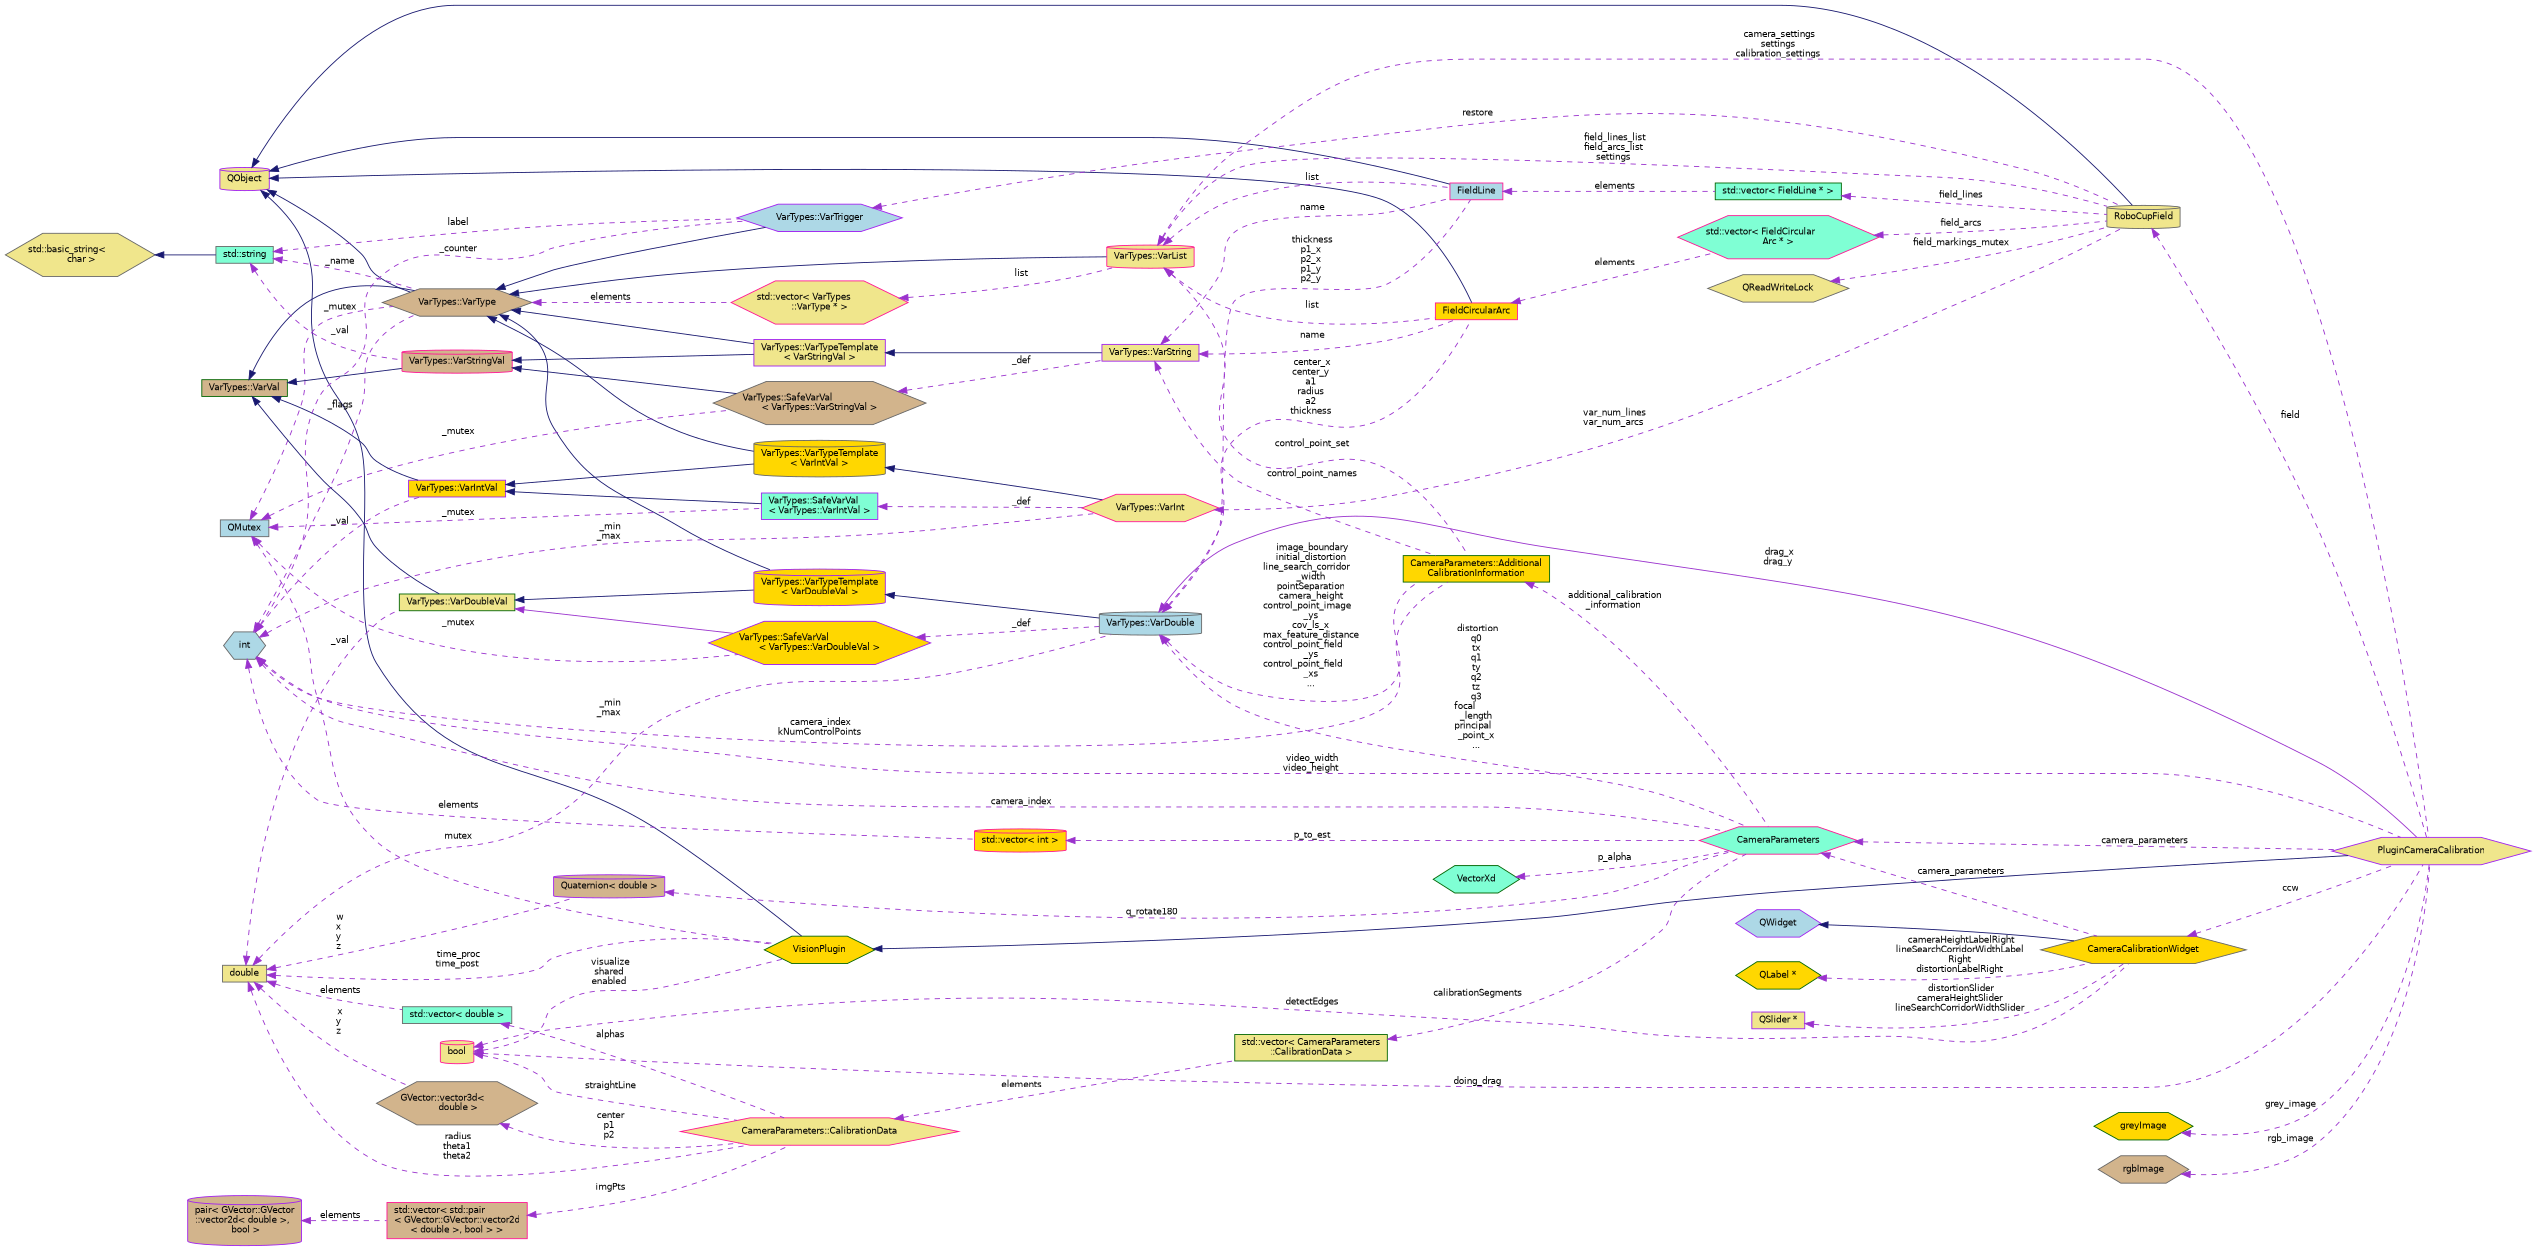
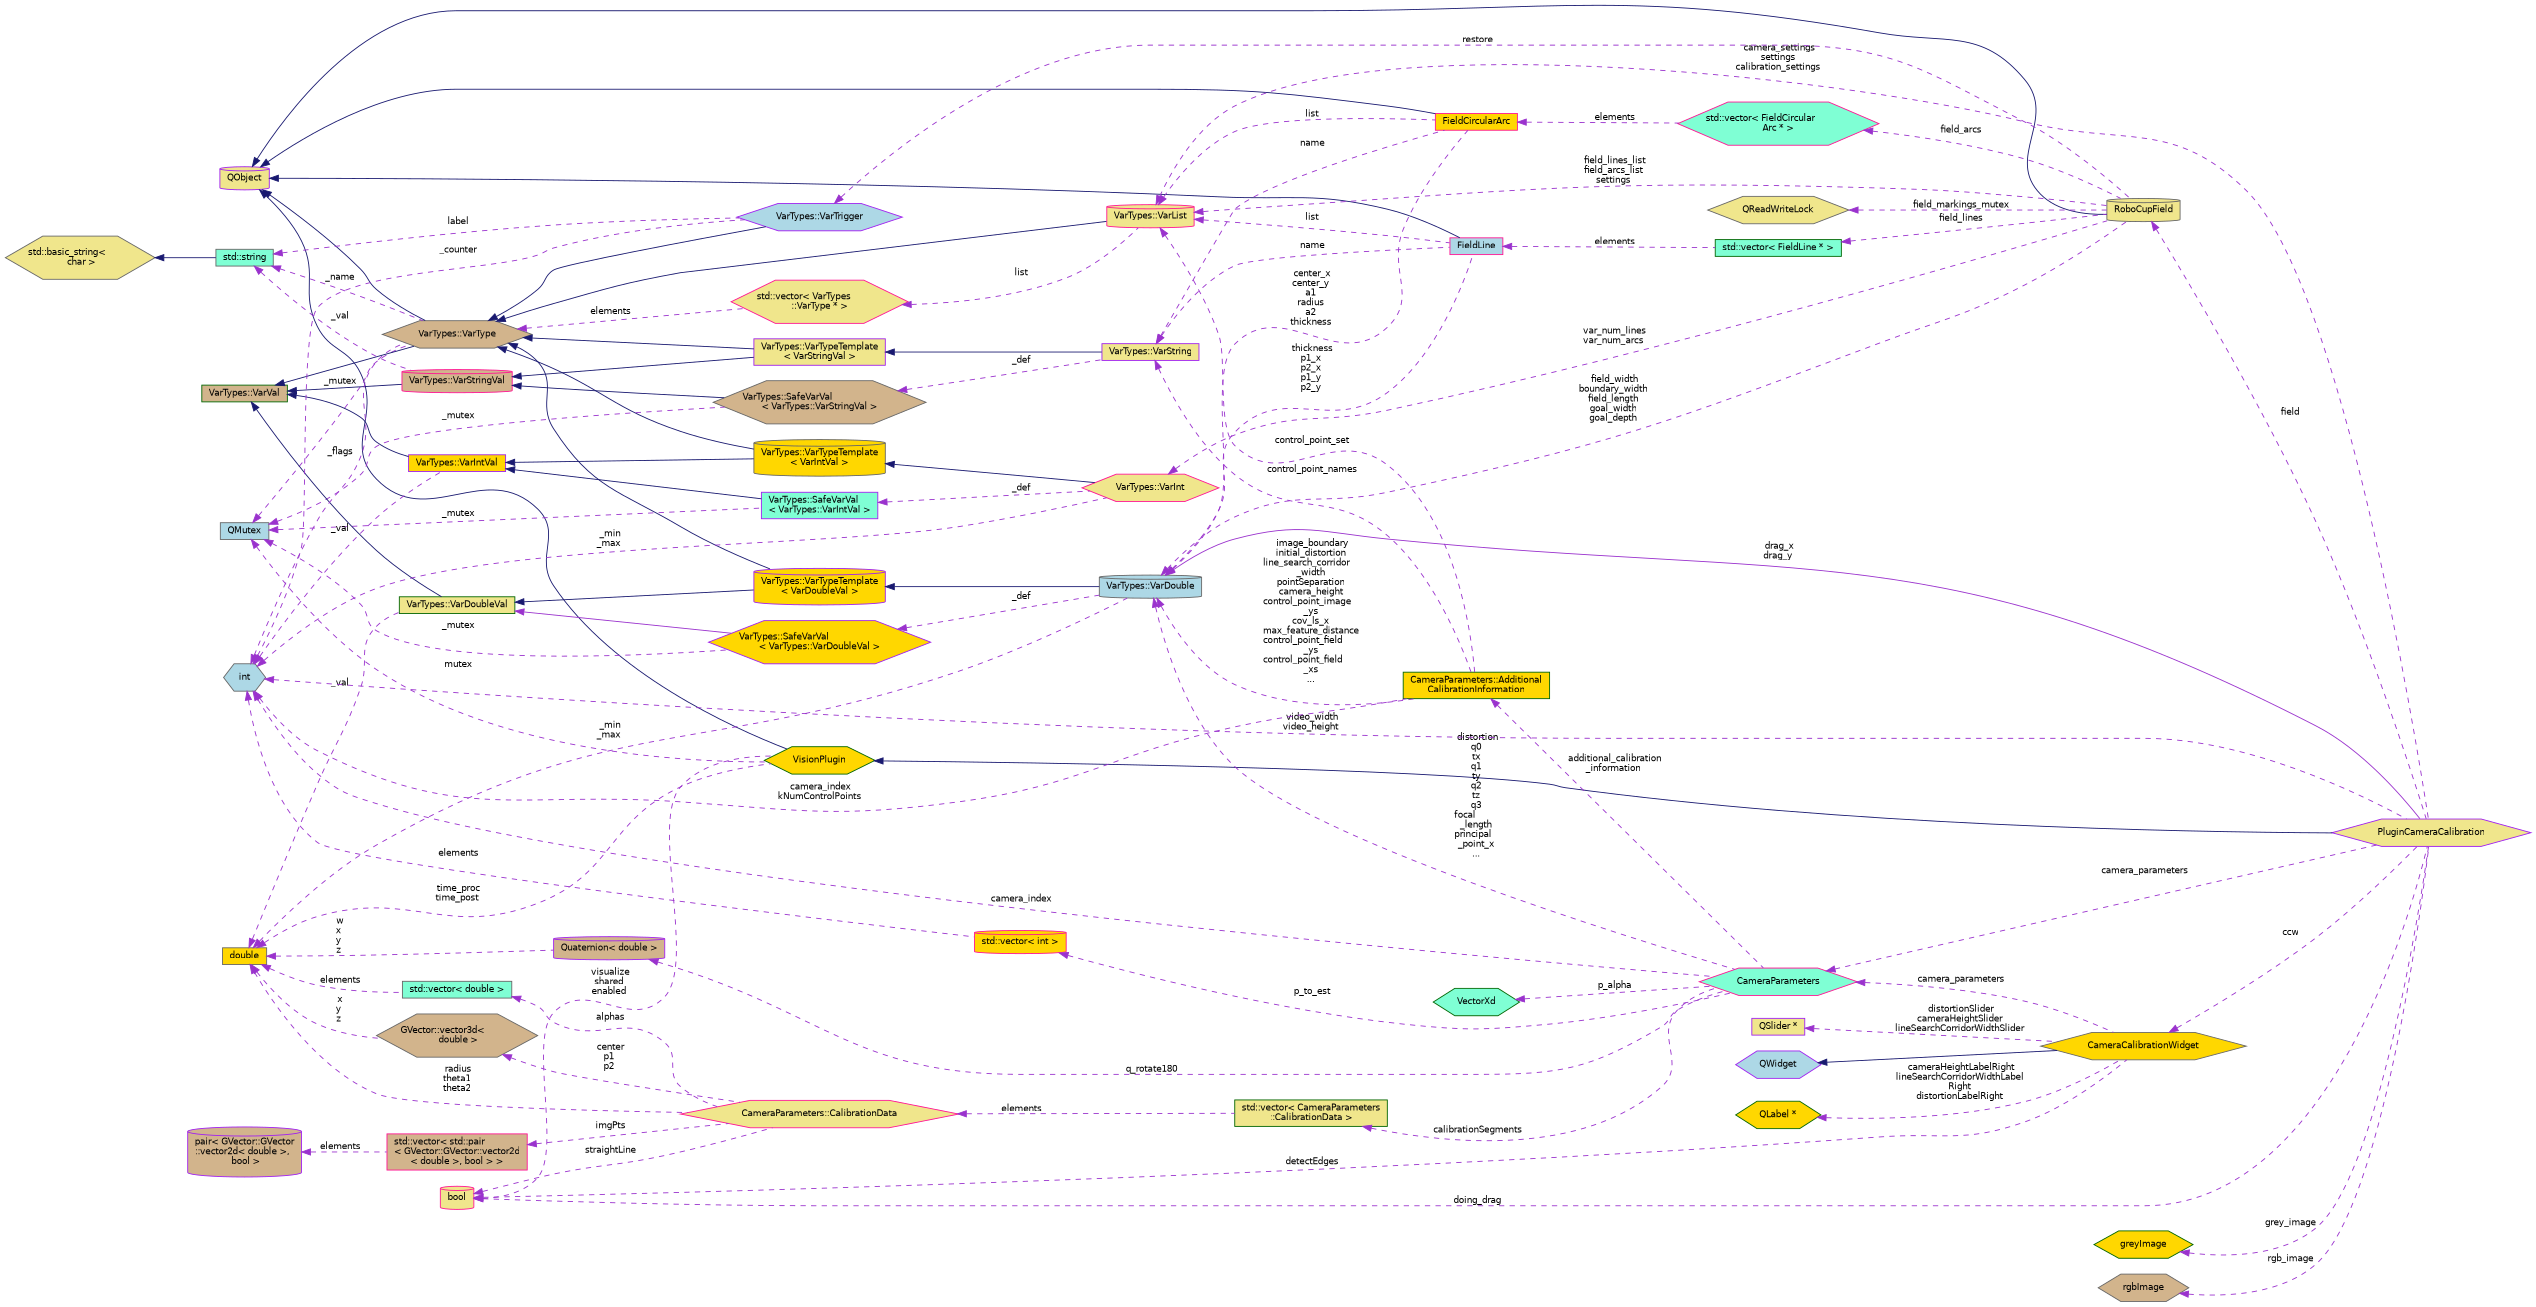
none -> (1654, 425)
(245, 974) -> (245, 956)
